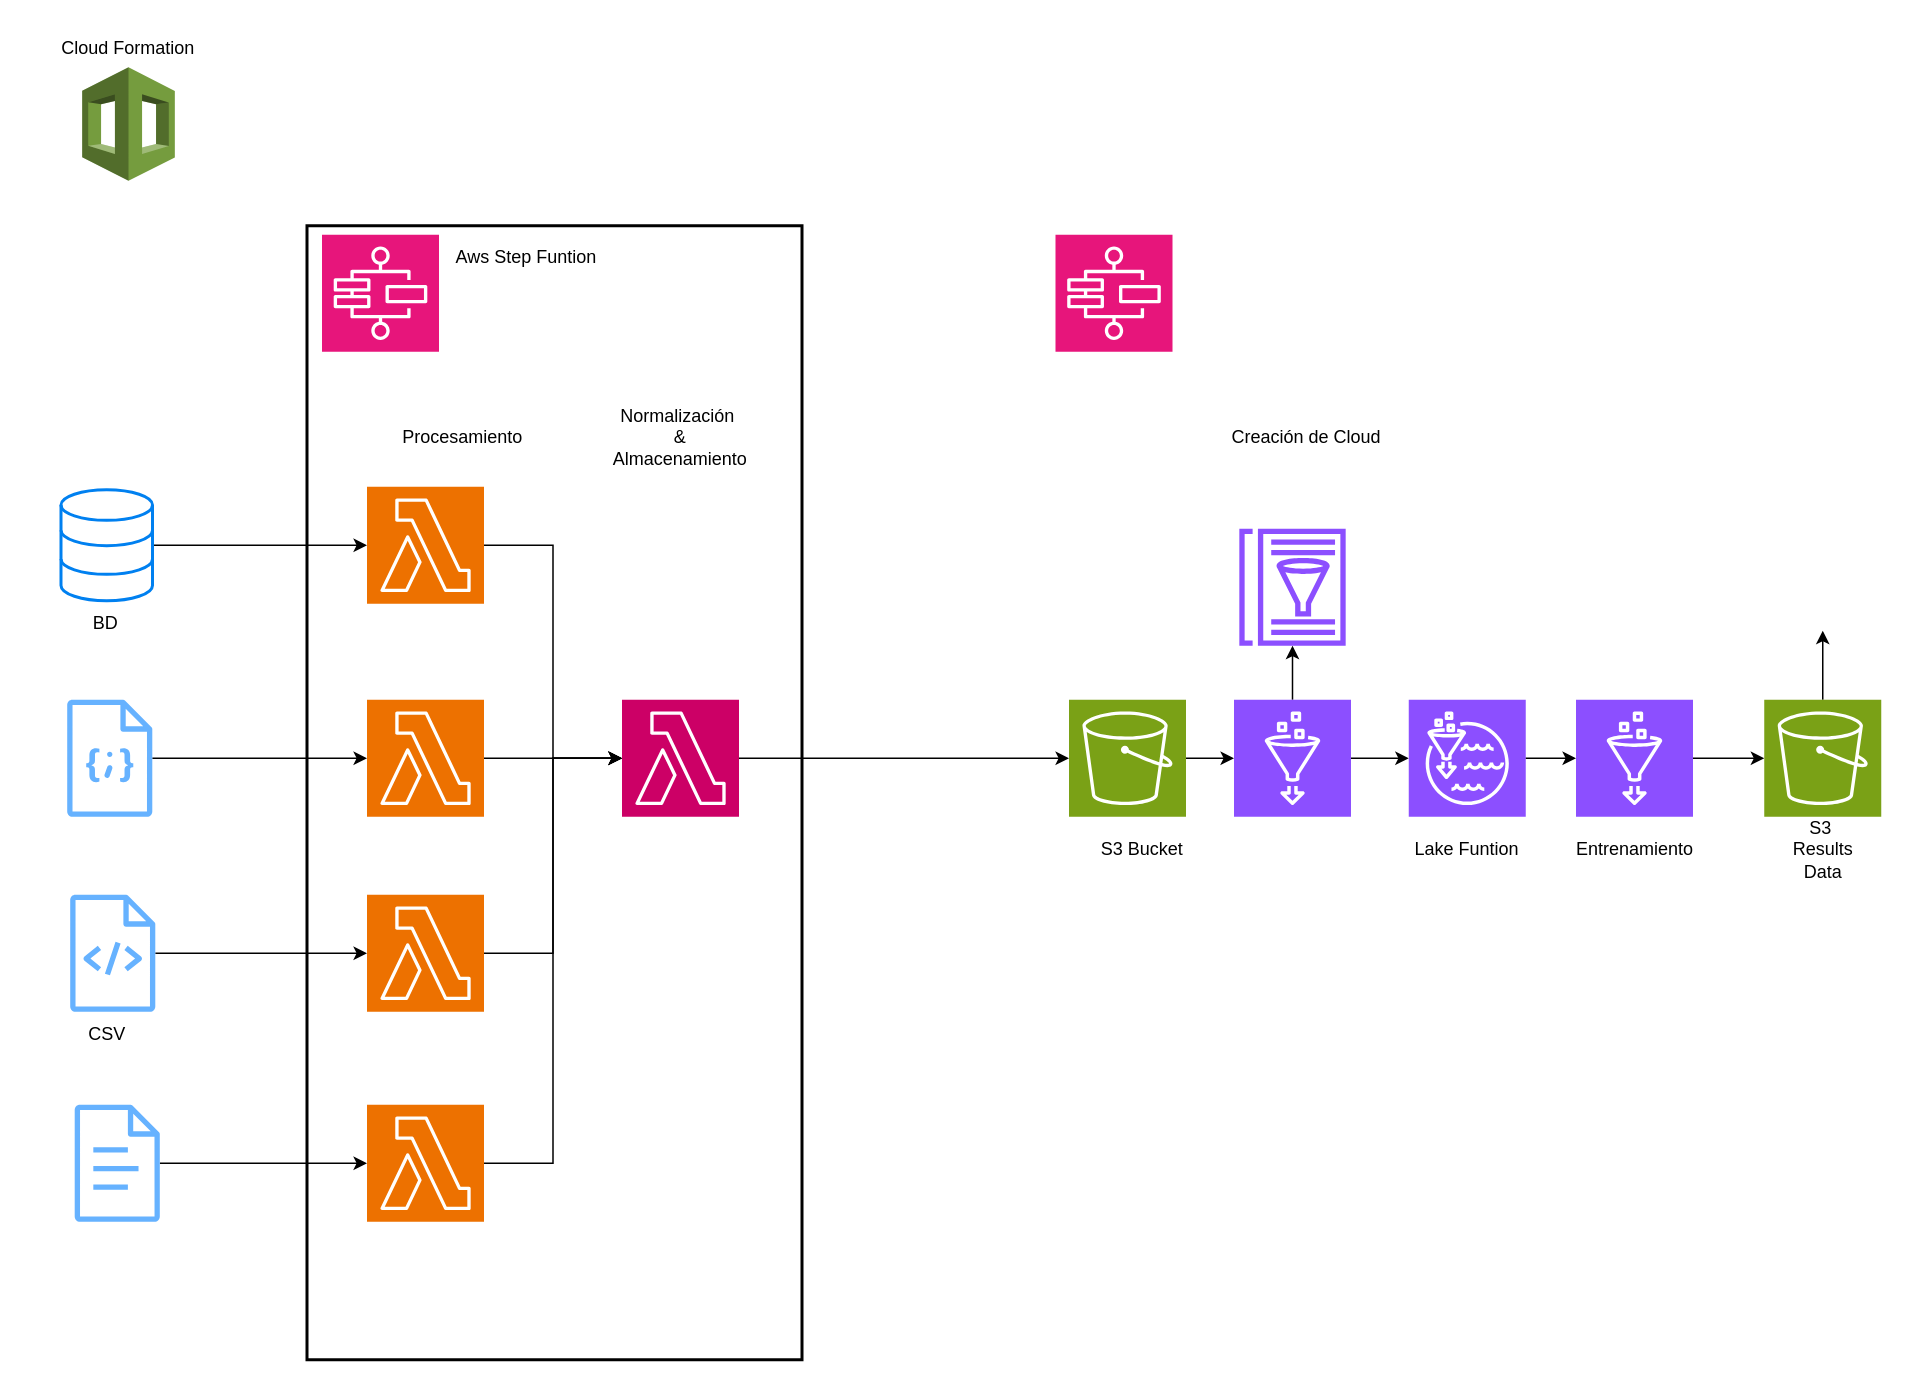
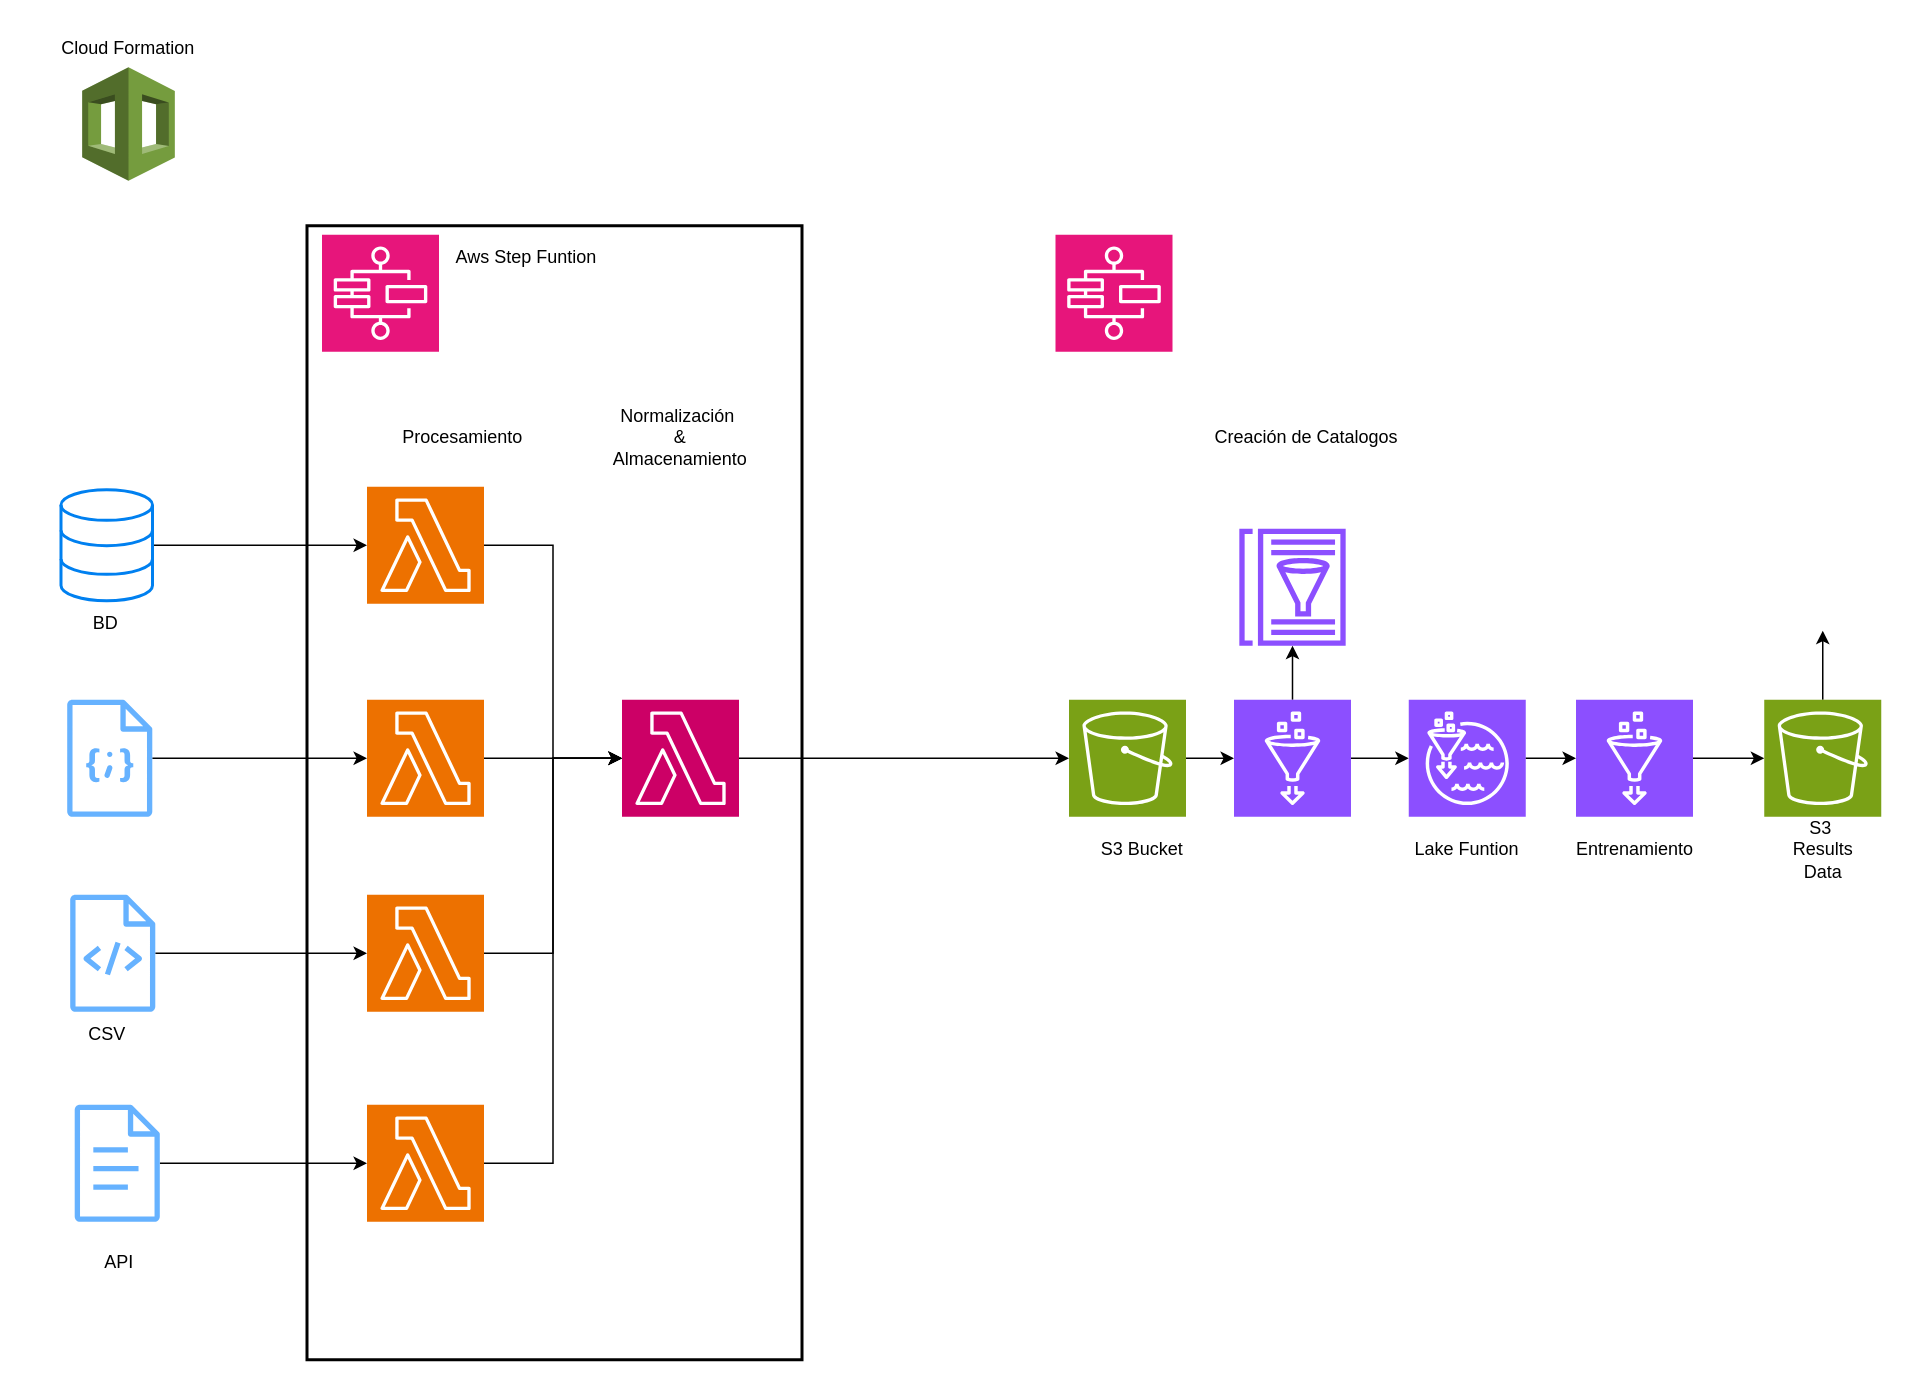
(1307, 437) -> (1307, 437)
none -> (119, 1262)
